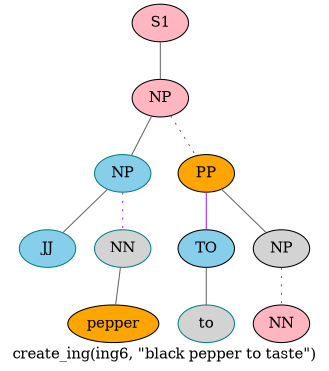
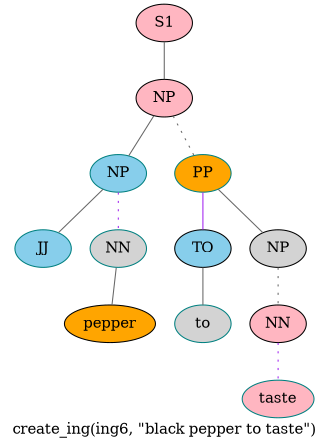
(206, 173) -> (203, 173)
none -> (278, 399)
